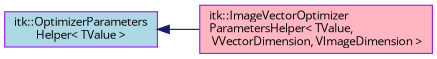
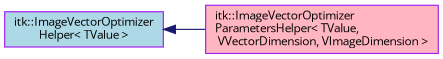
(81, 29) -> (84, 29)
